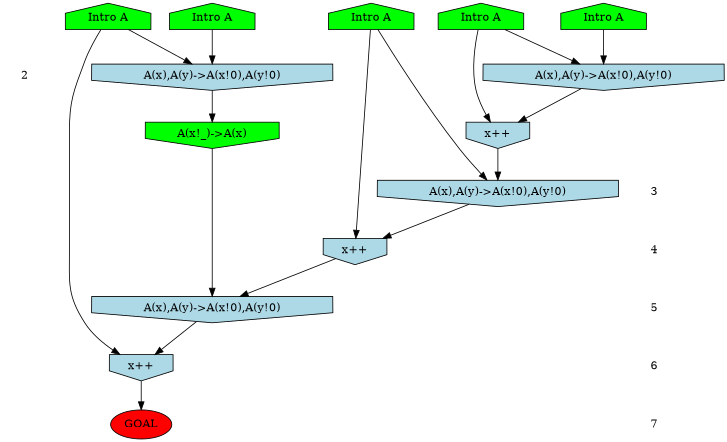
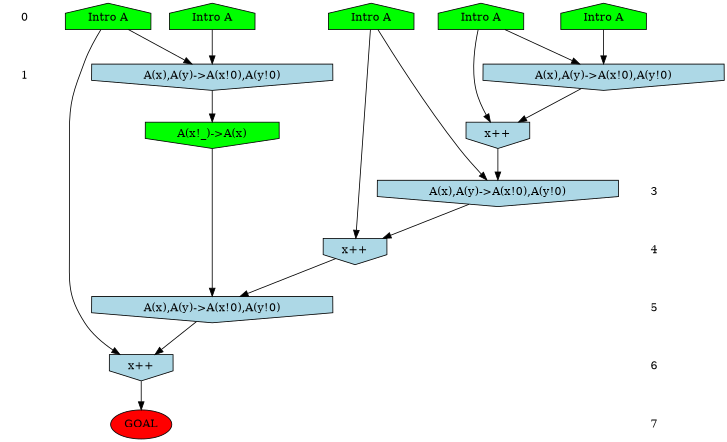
none -> (25, 18)
(25, 76) -> (25, 76)
